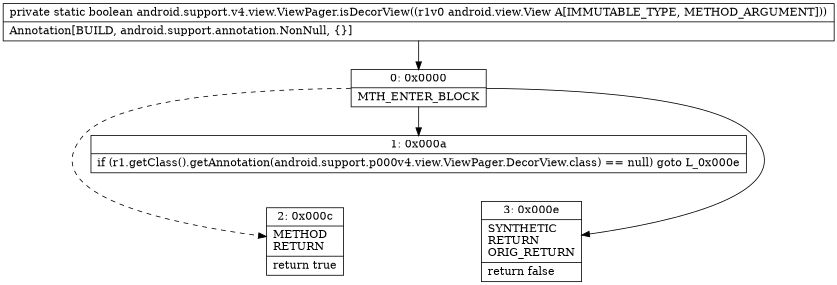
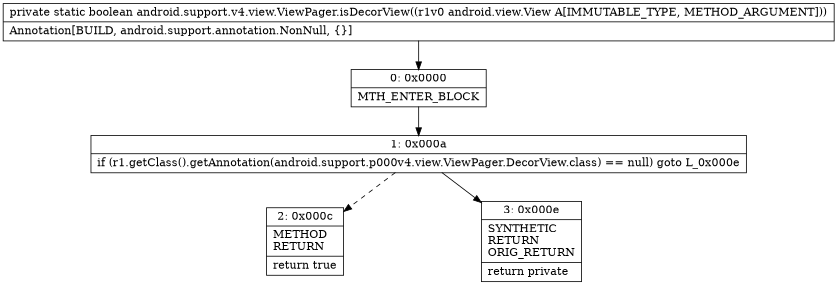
(733, 121) -> (458, 185)
(99, 124) -> (373, 190)
(522, 272) -> (528, 272)
